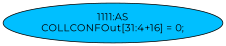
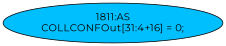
(113, 23) -> (113, 23)
